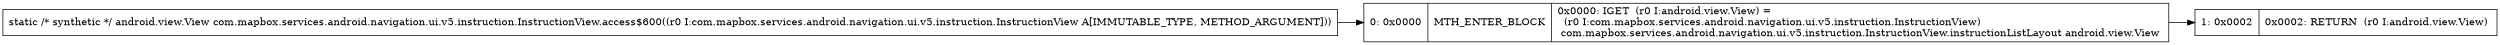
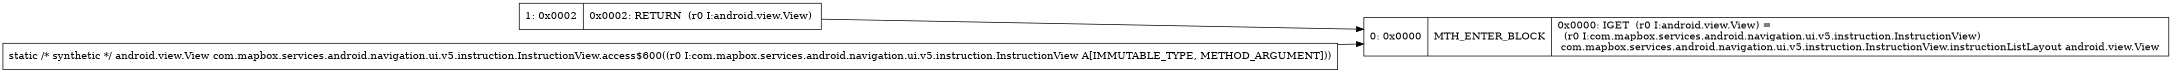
(2178, 23) -> (1089, 24)
